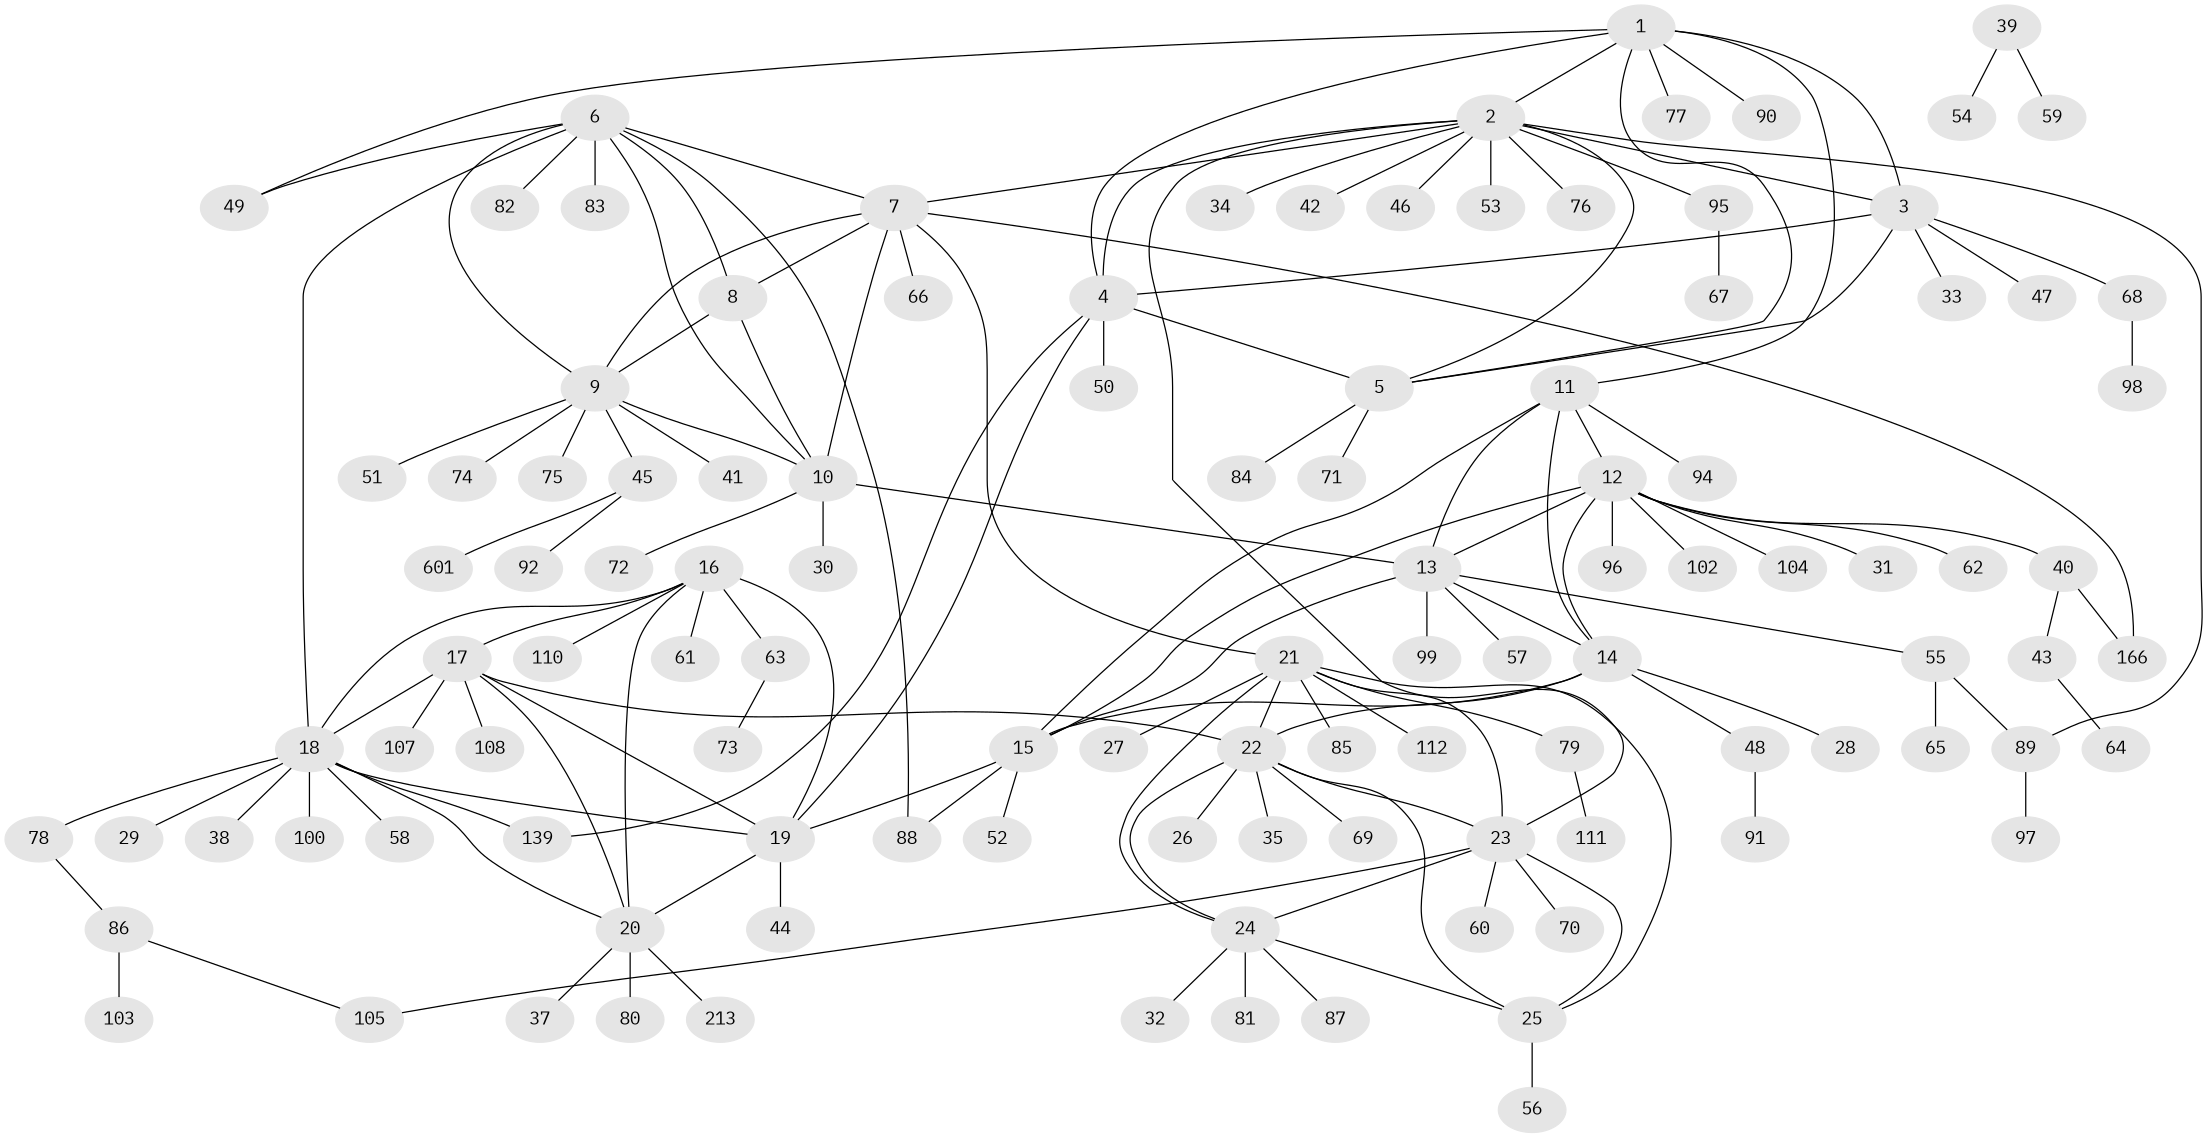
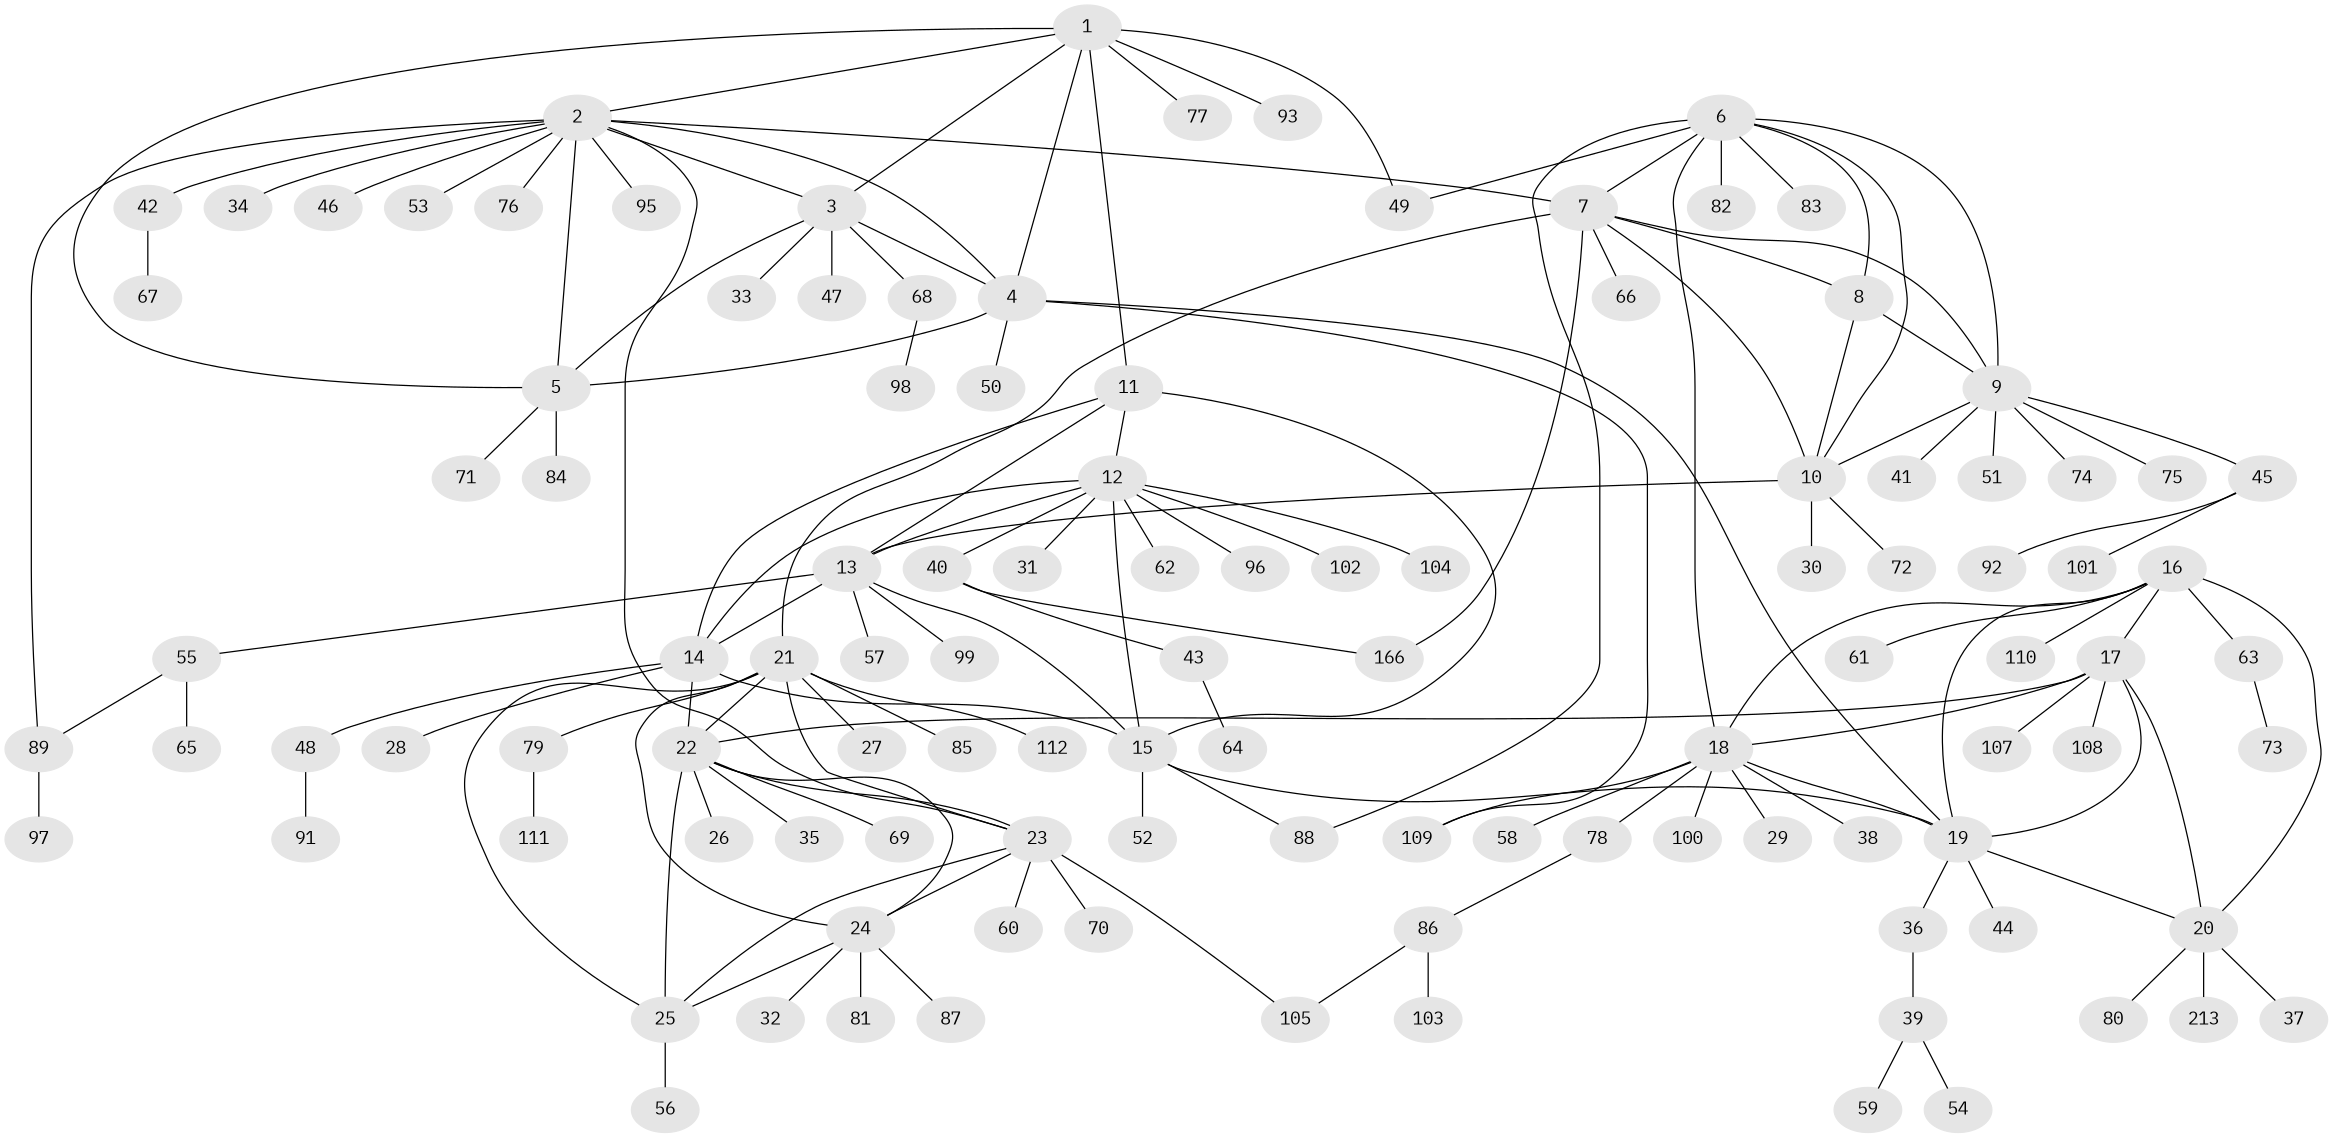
(1766, 118) -> (1288, 118)
(1719, 253) -> (148, 253)
(1703, 479) -> none
(438, 569) -> (2082, 569)
(537, 839) -> (1417, 839)
(469, 840) -> none
none -> (1913, 930)
